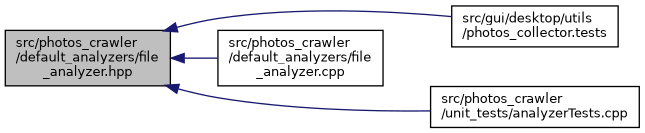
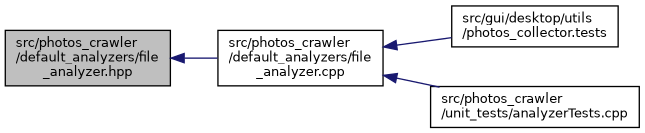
(314, 11) -> (424, 41)
(304, 107) -> (418, 83)
